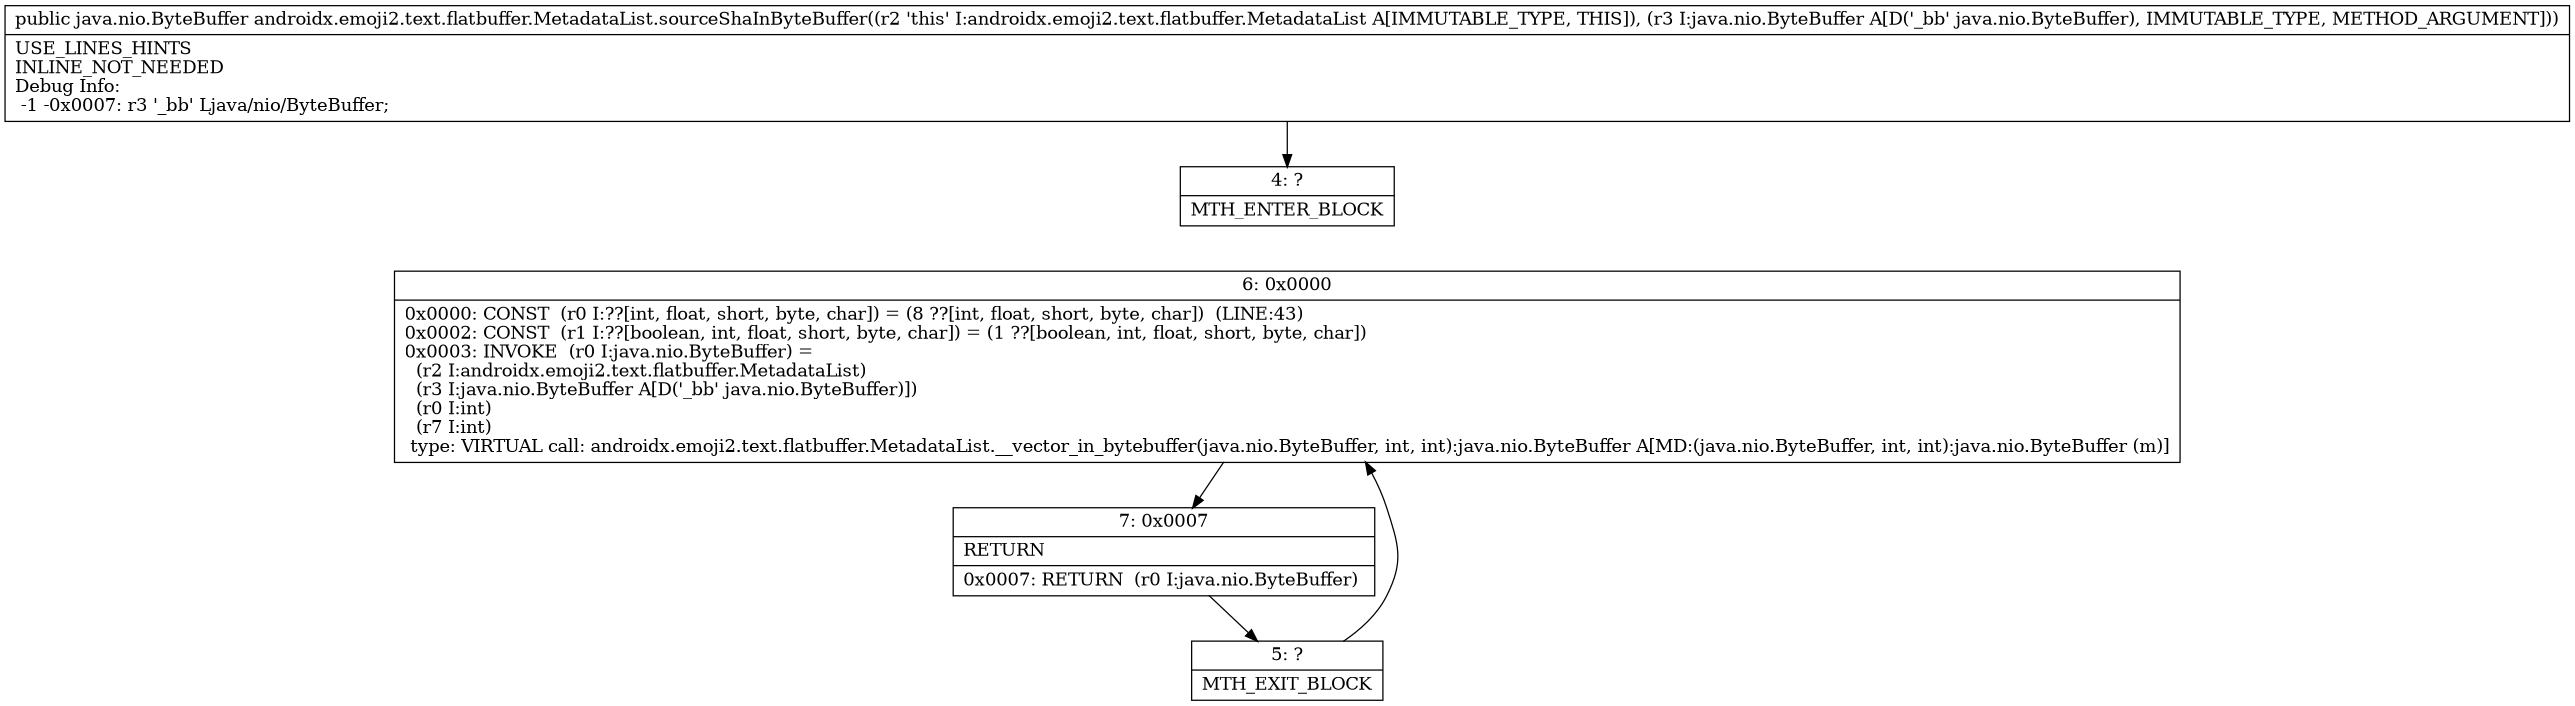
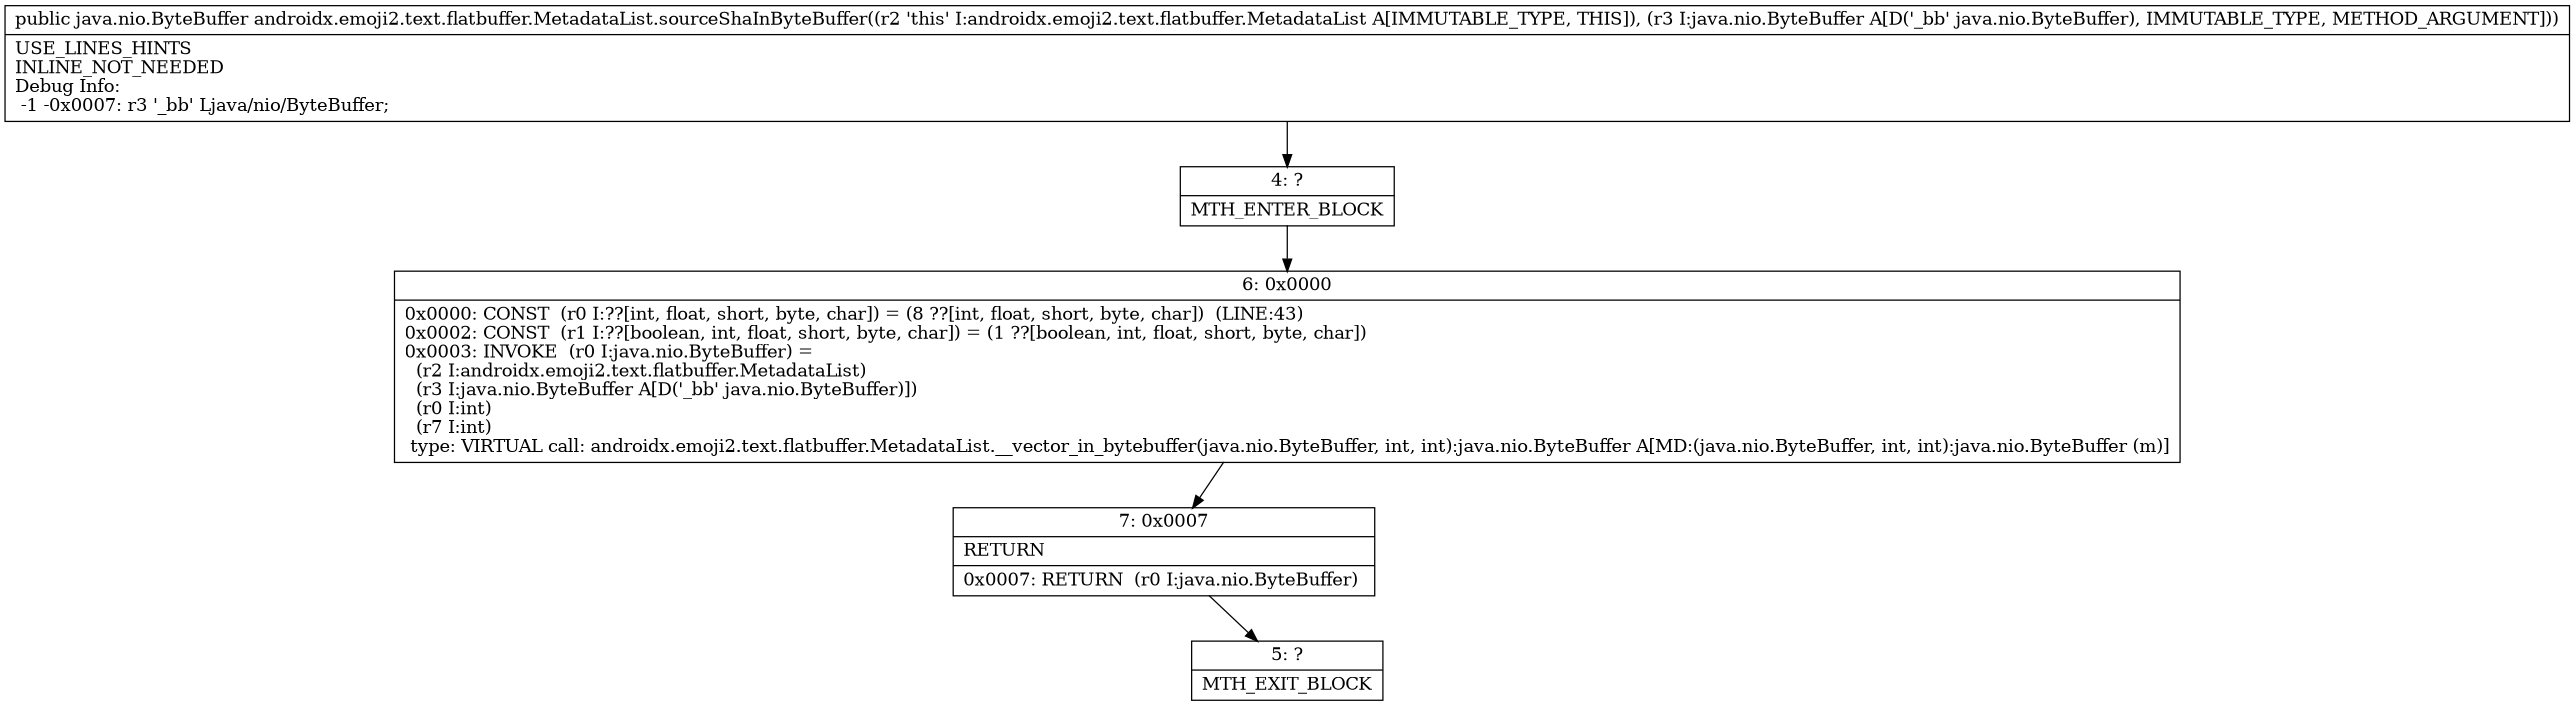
(1397, 565) -> (1287, 242)
